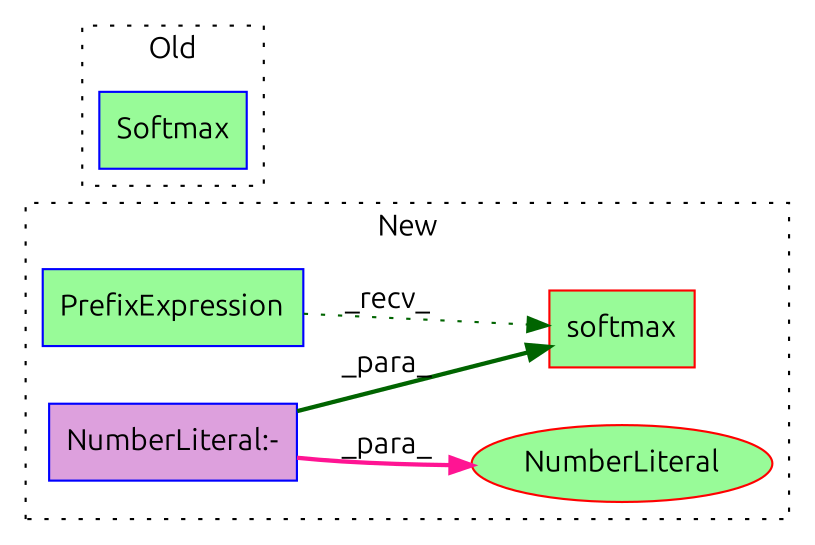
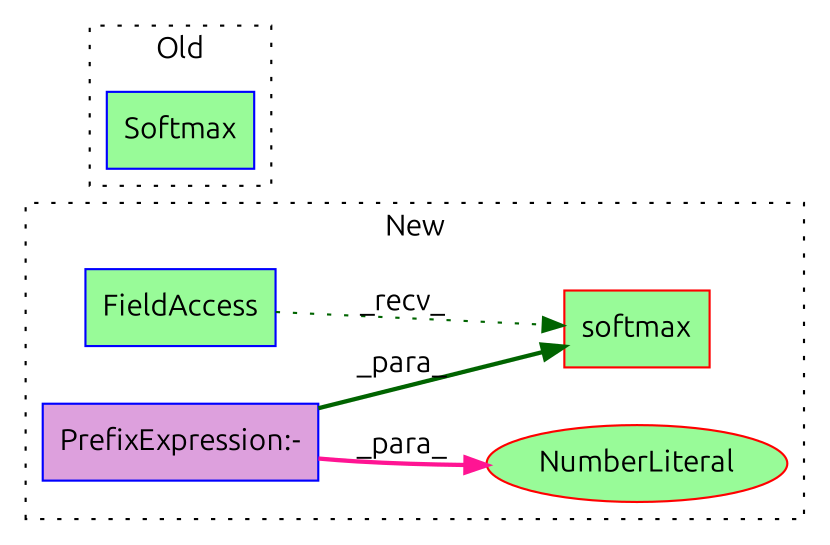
(173, 308) -> (181, 308)
(173, 442) -> (181, 442)
